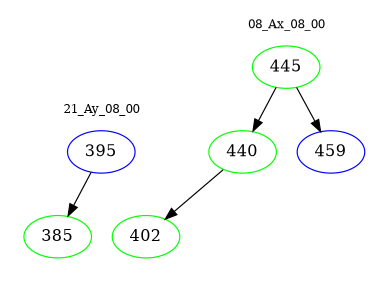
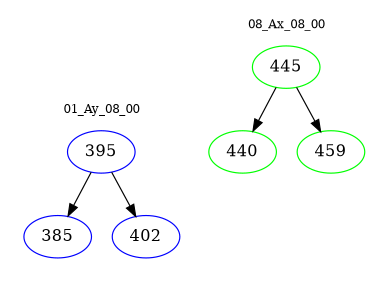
(102, 110) -> (102, 110)
(331, 152) -> (331, 152)
(199, 191) -> (121, 189)
(58, 237) -> (58, 237)
(146, 237) -> (146, 237)
